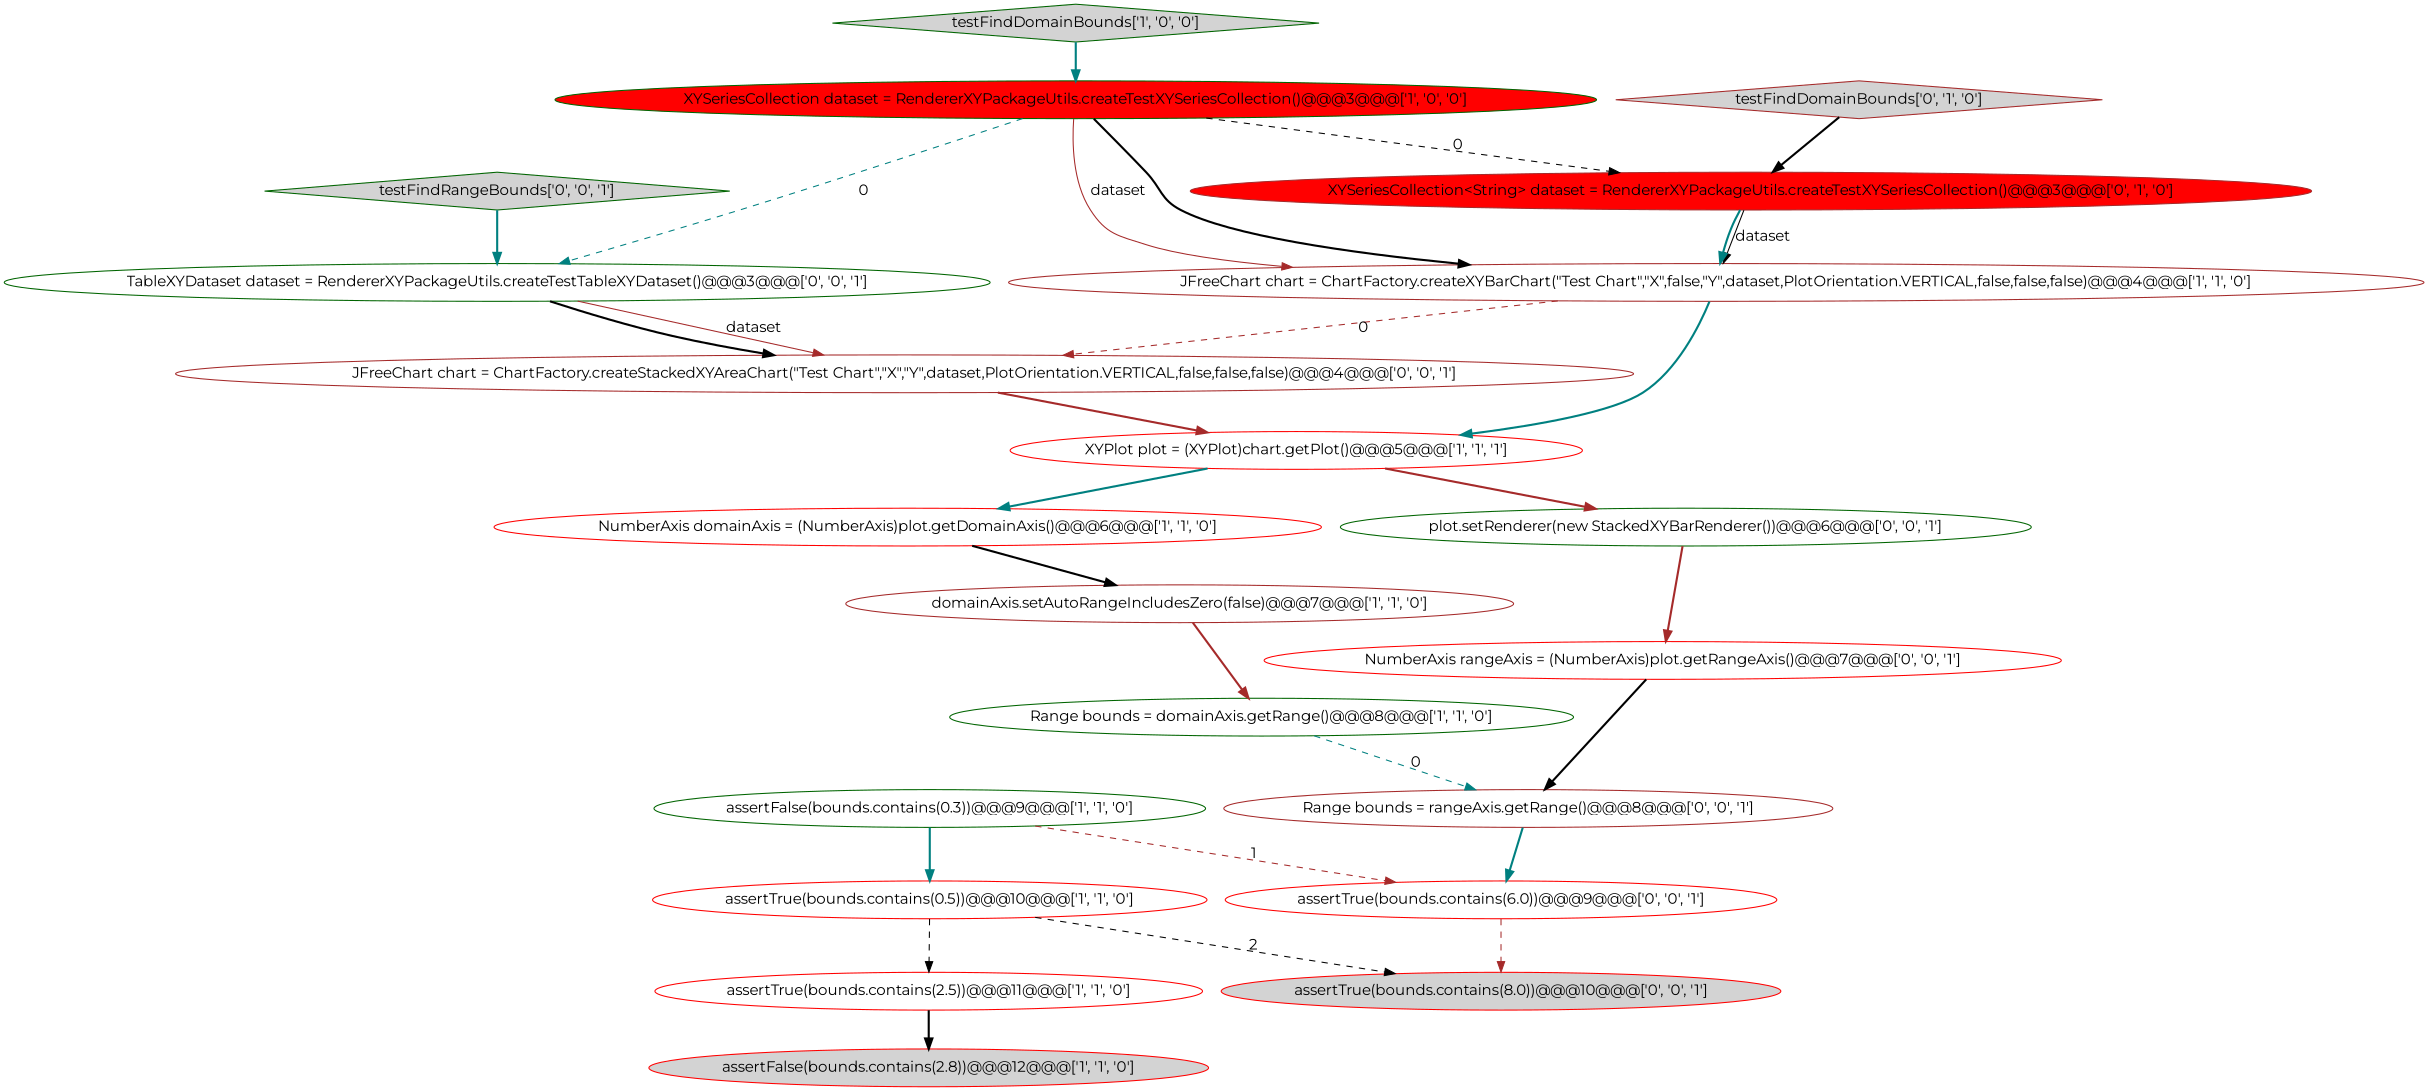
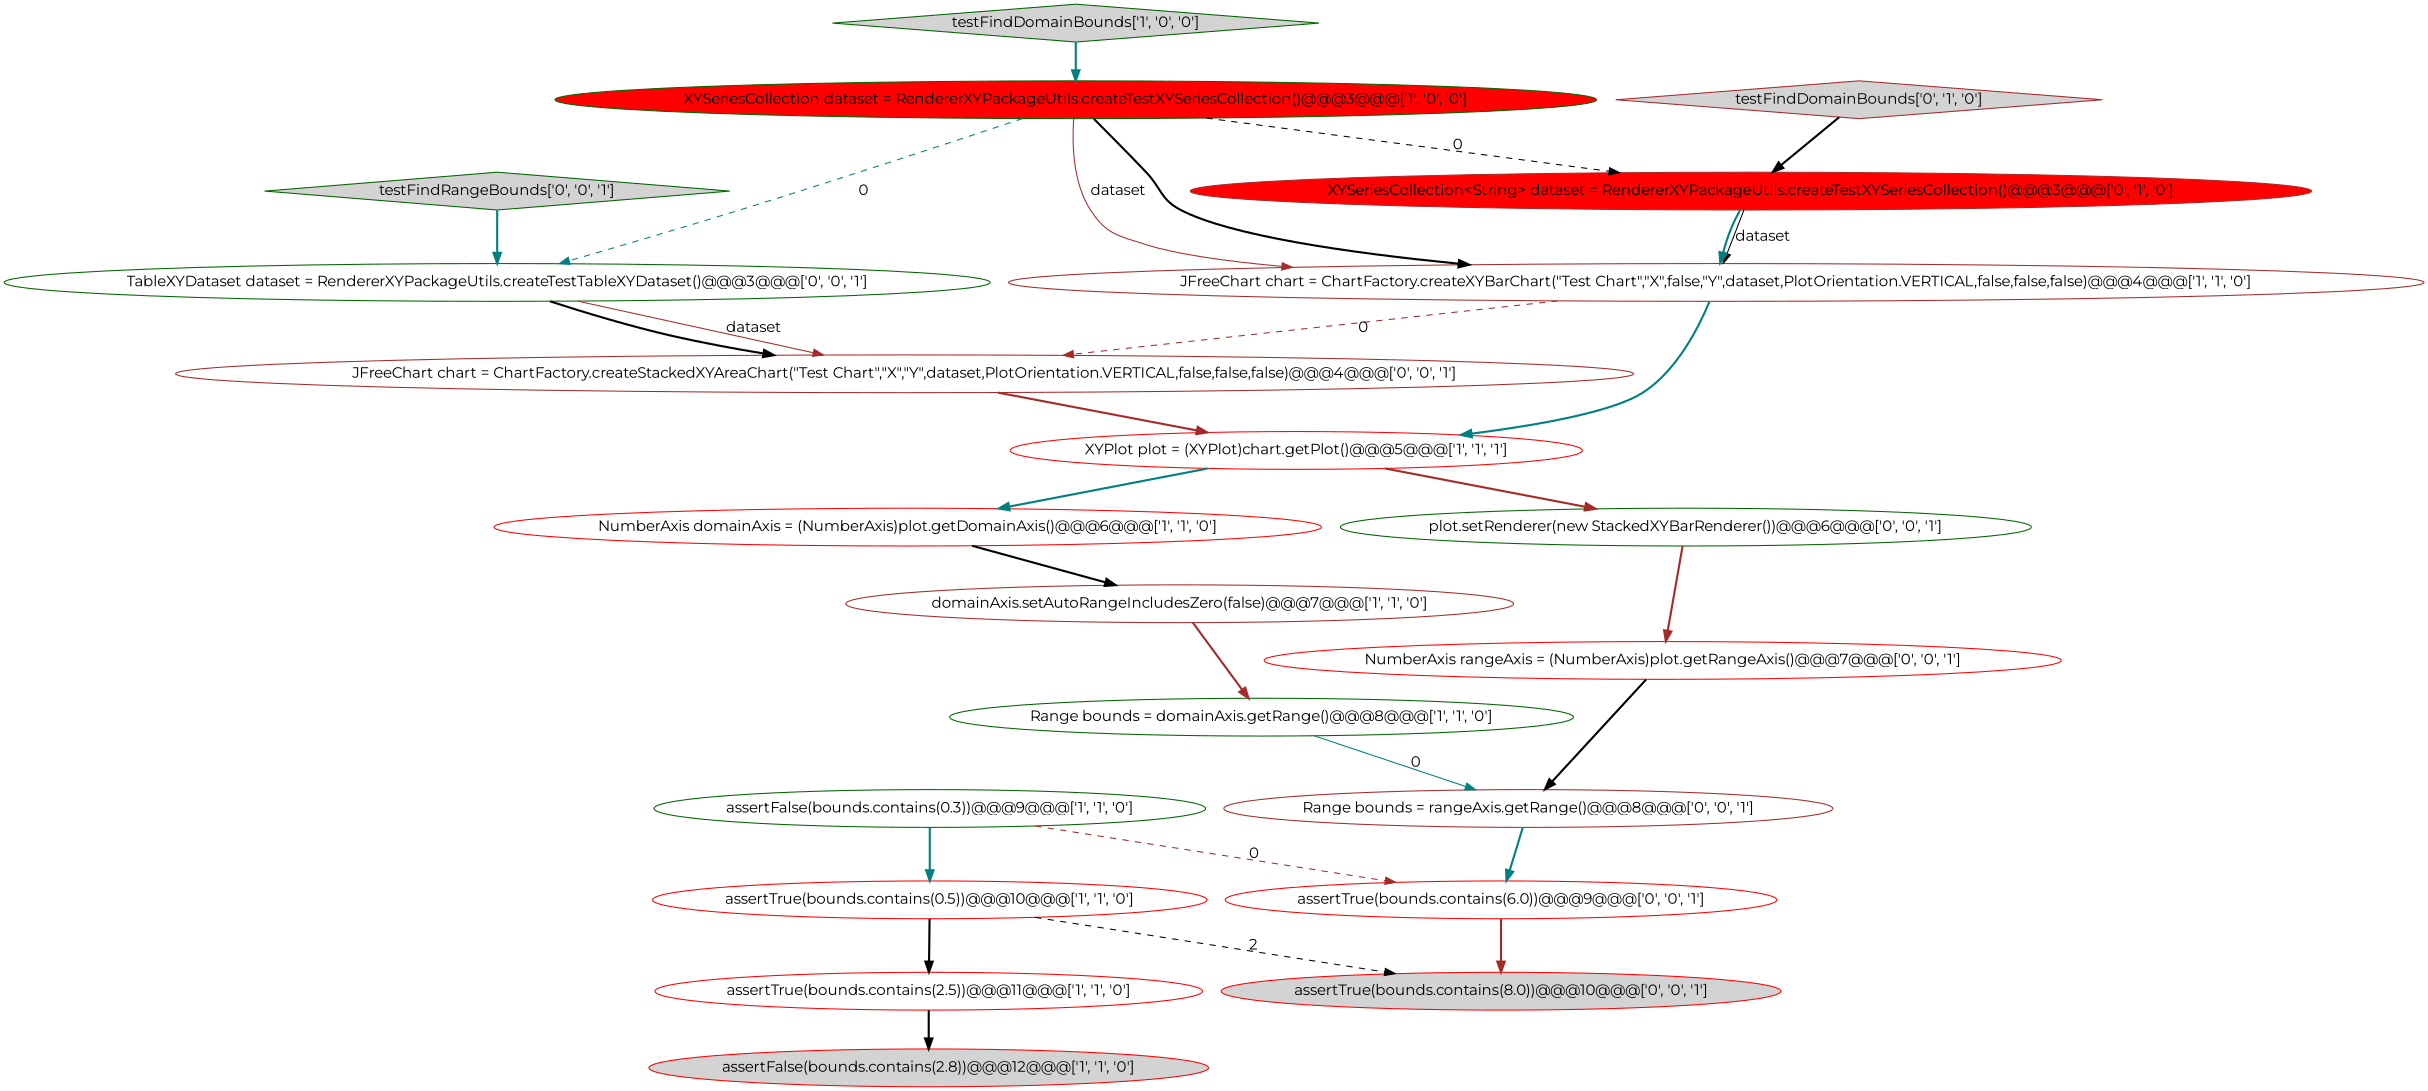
(1390, 761) -> (1390, 761)
(1254, 854) -> (1254, 854)
(929, 940) -> (929, 940)
(1501, 940) -> (1501, 940)
